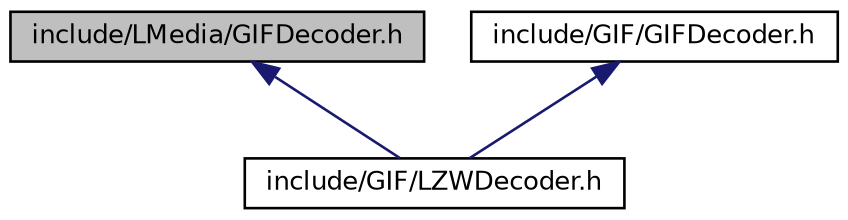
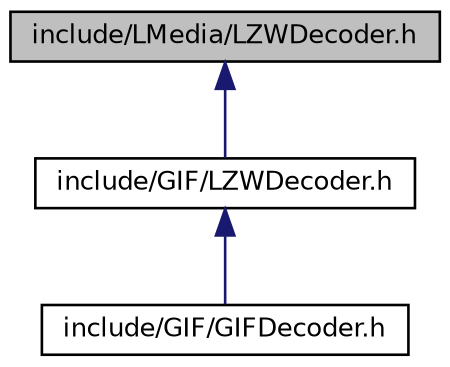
(217, 37) -> (225, 37)
(533, 117) -> (225, 270)
